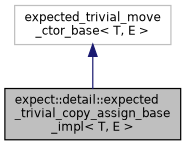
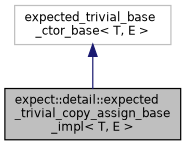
(93, 25) -> (93, 25)
